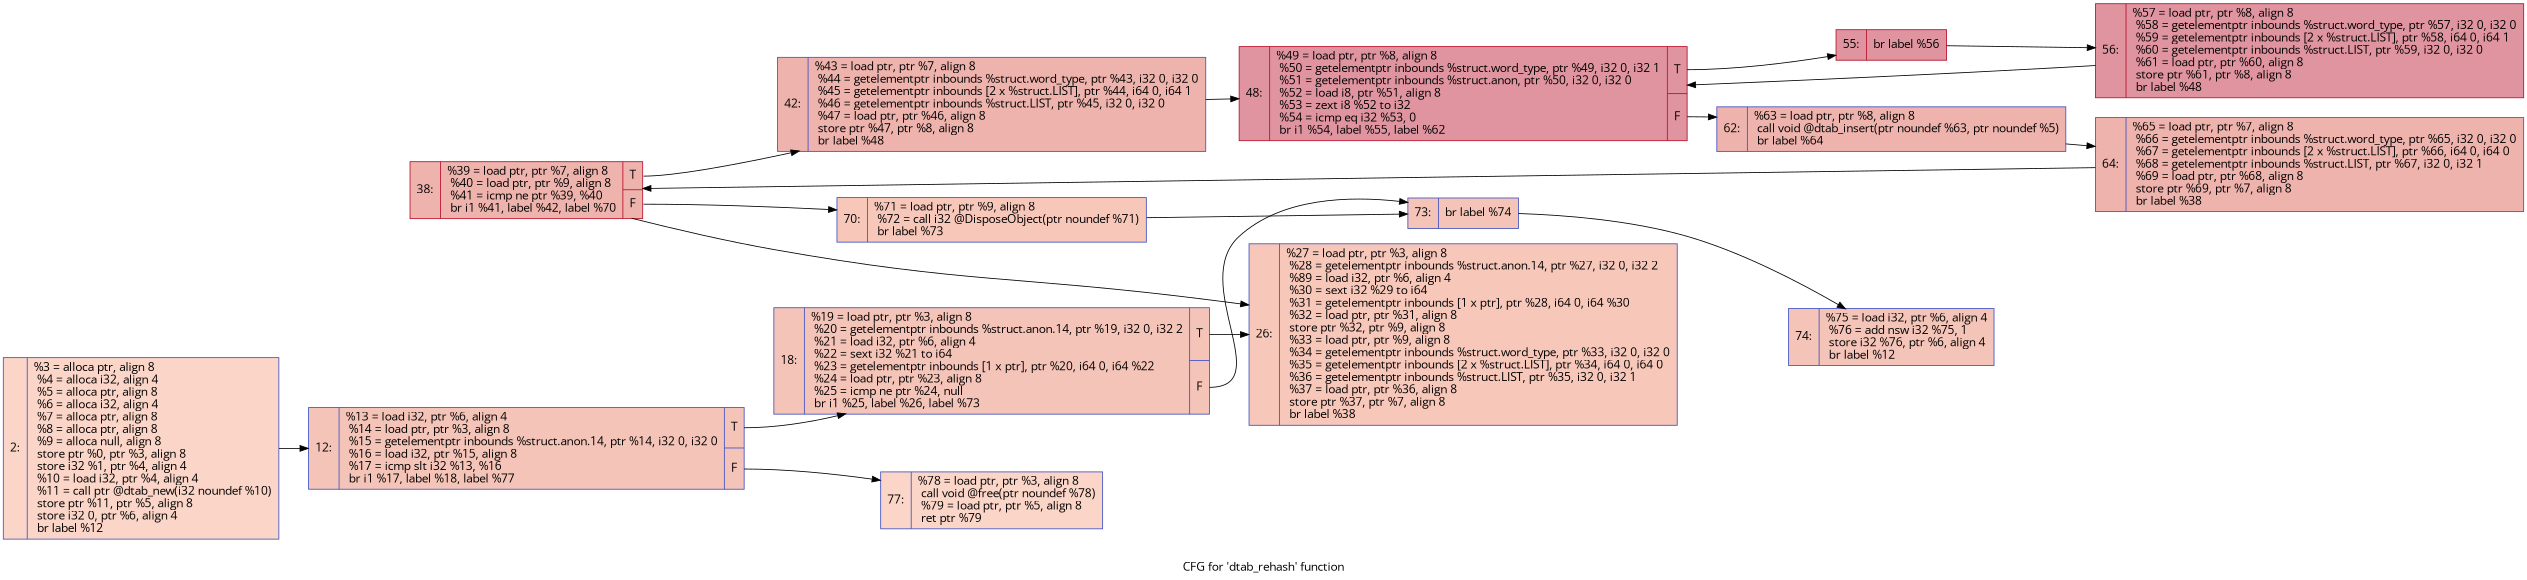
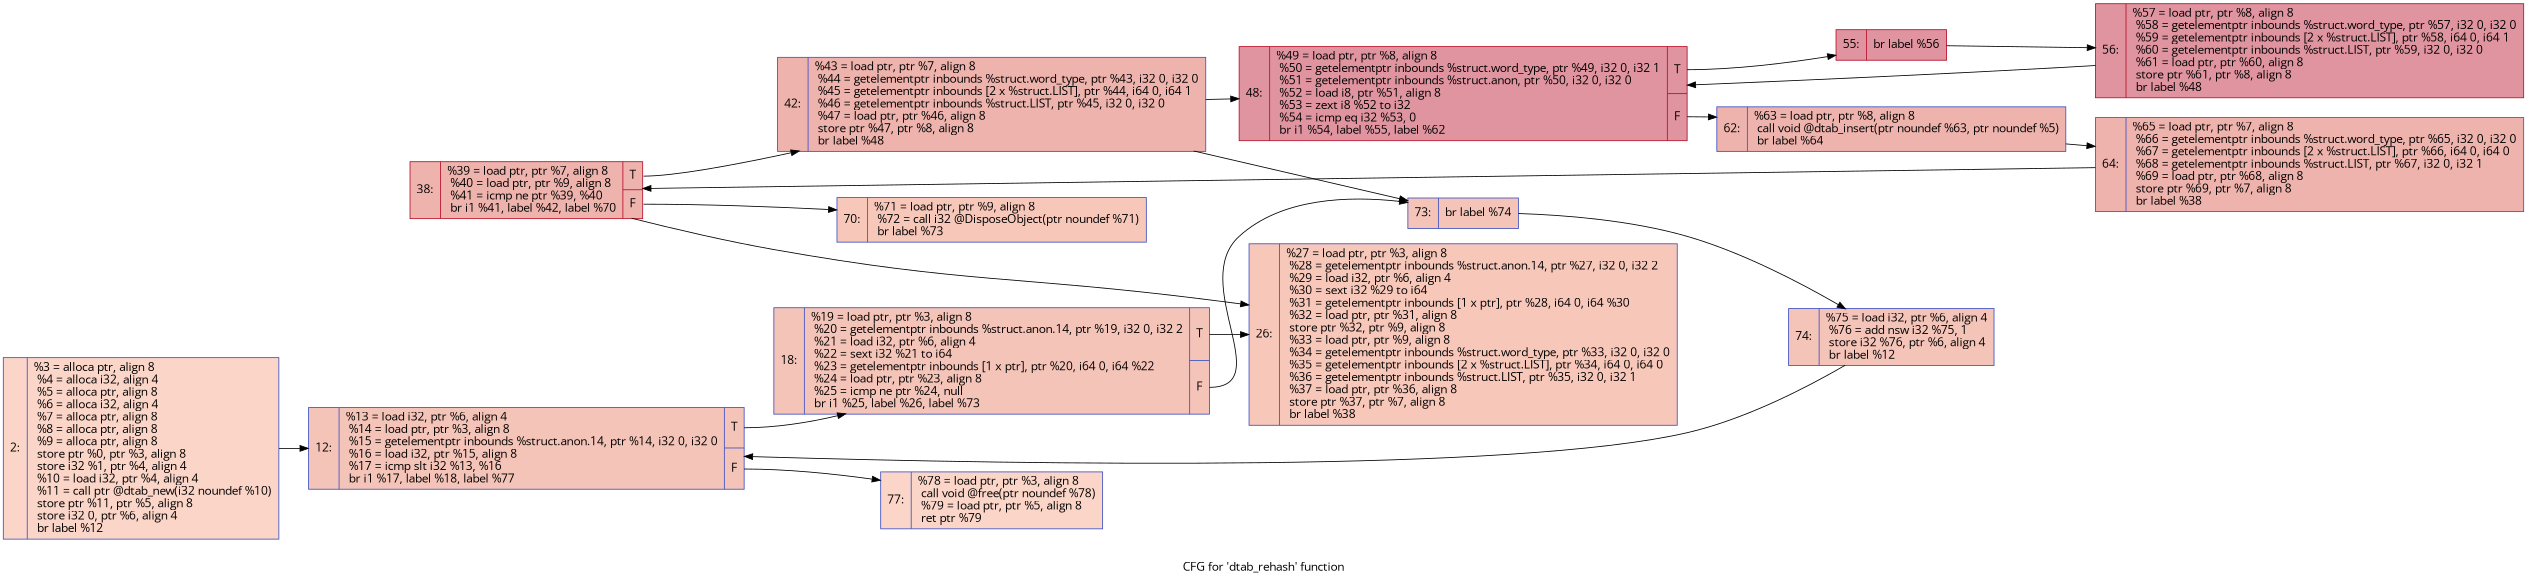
(1286, 216) -> (1291, 174)
(1369, 278) -> (1369, 278)
(98, 442) -> (96, 442)
none -> (1307, 462)
